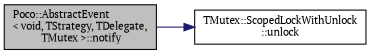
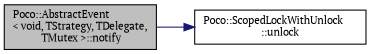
(280, 27) -> (280, 27)
